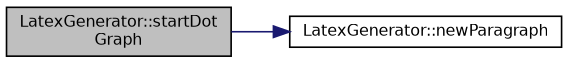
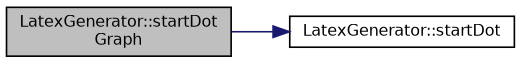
(426, 32) -> (402, 32)
